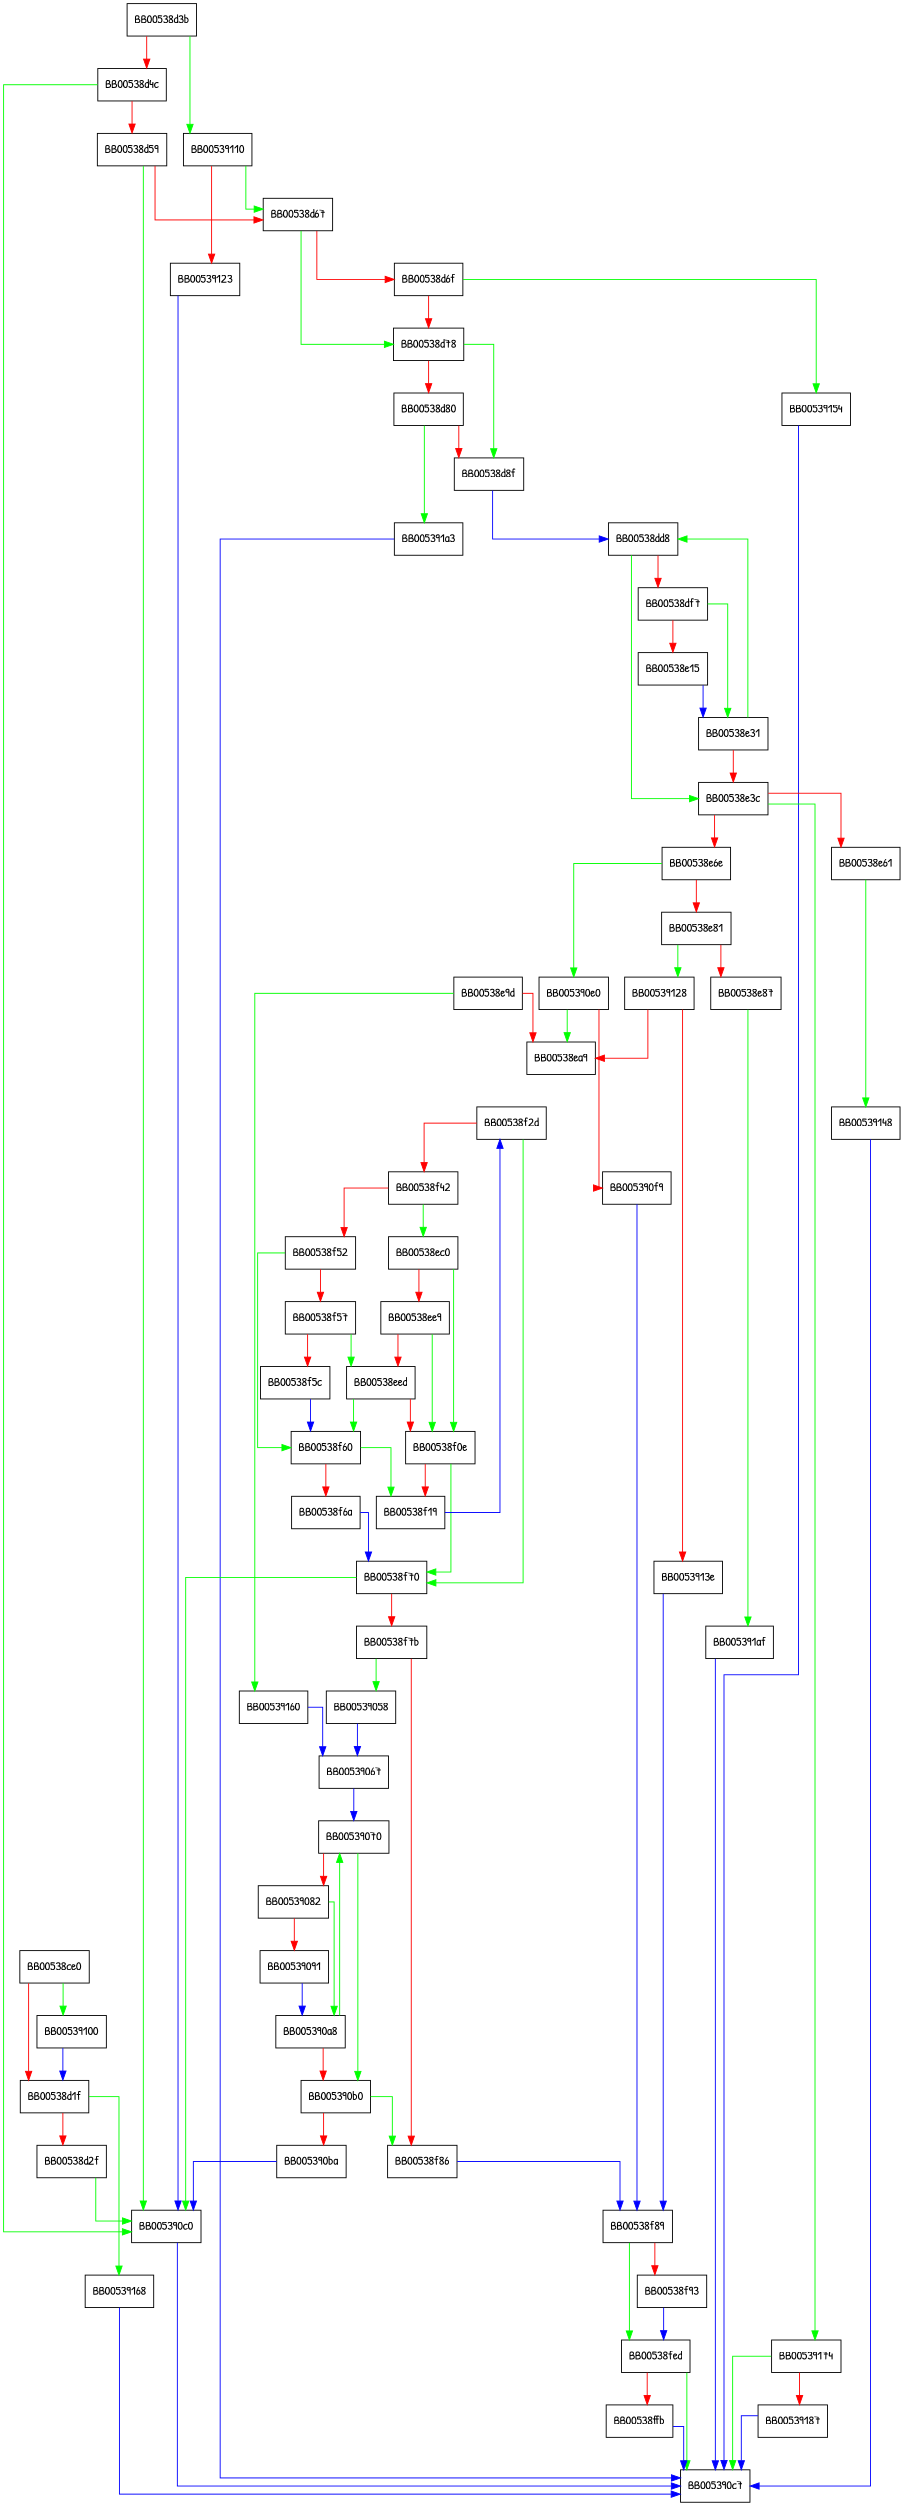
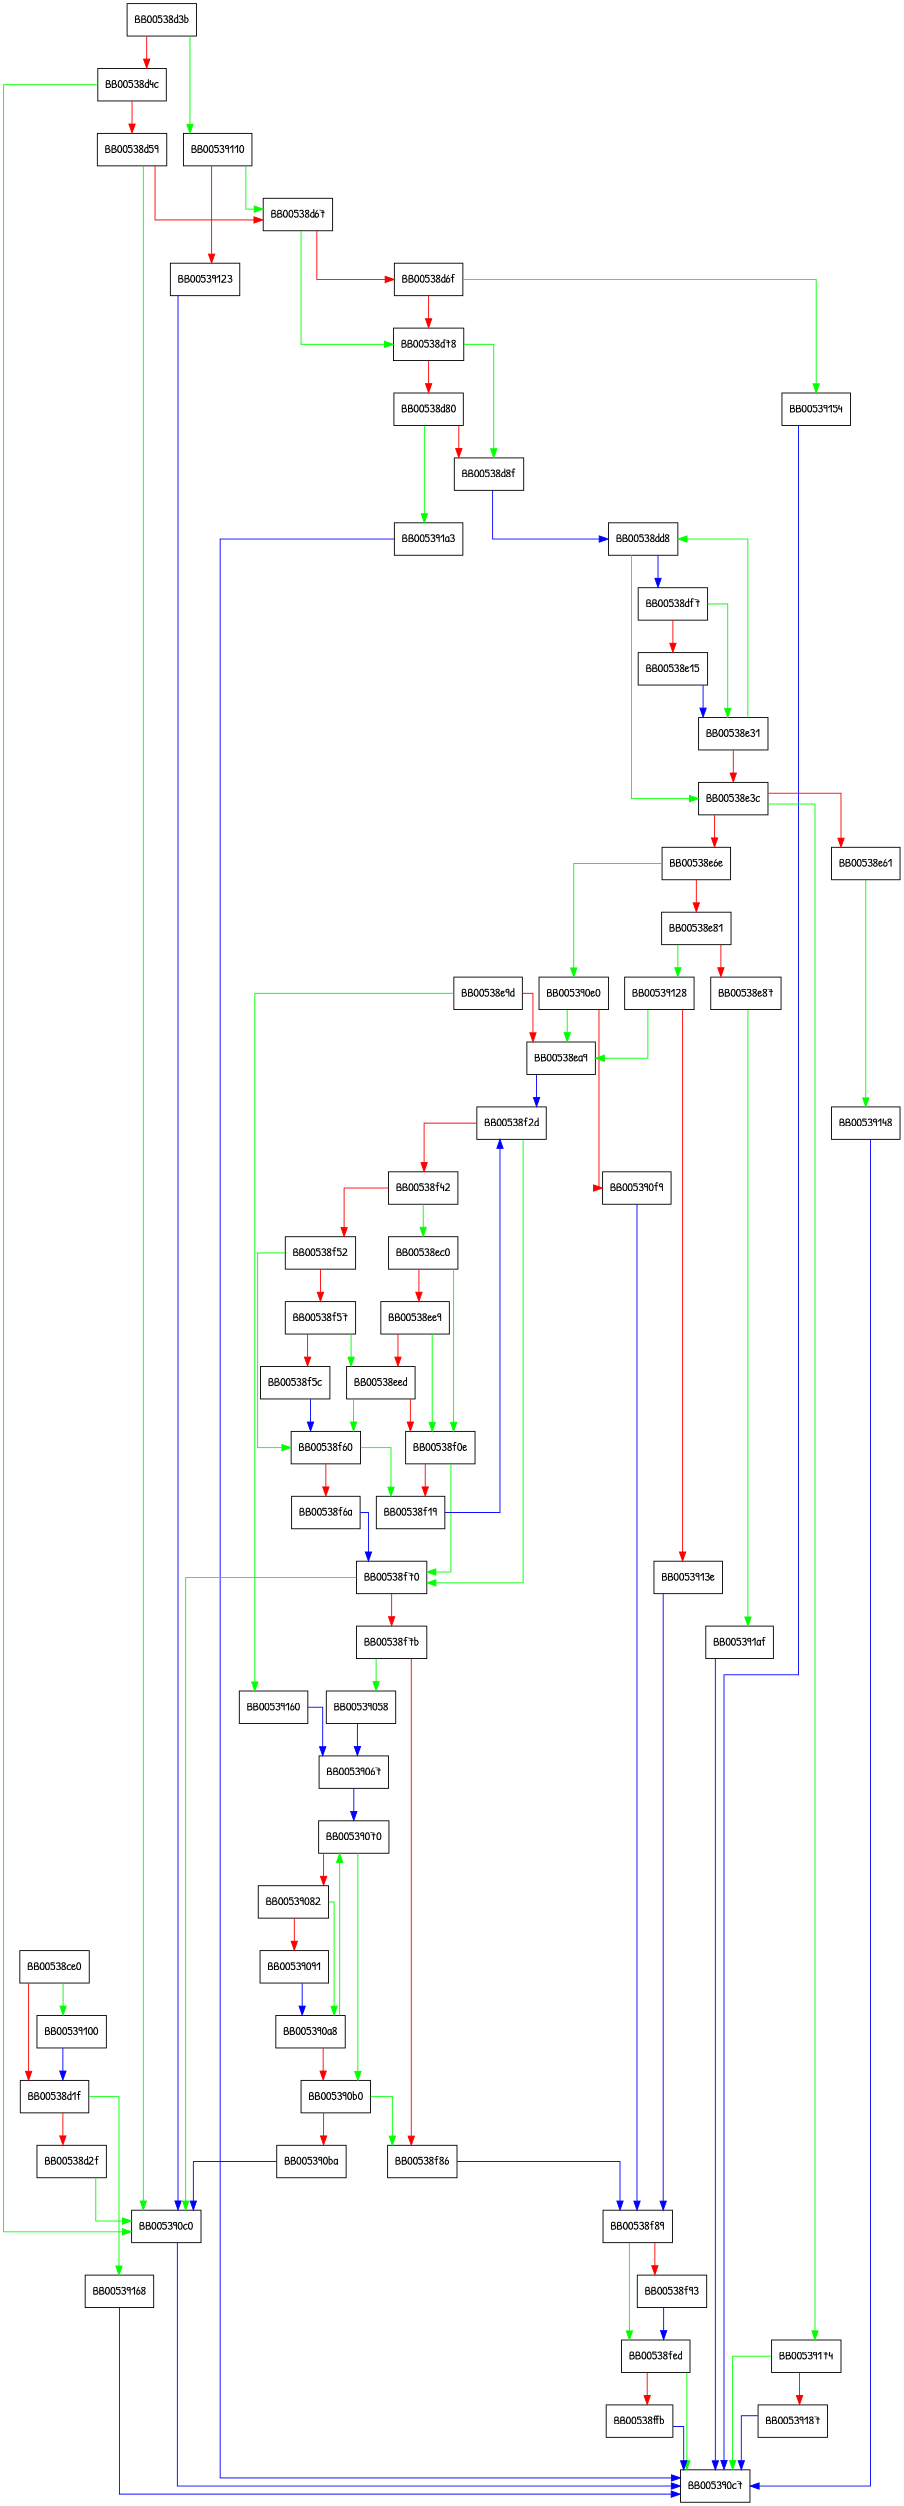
(658, 567) -> (658, 567)
(648, 1056) -> (648, 1056)
none -> (537, 1086)
